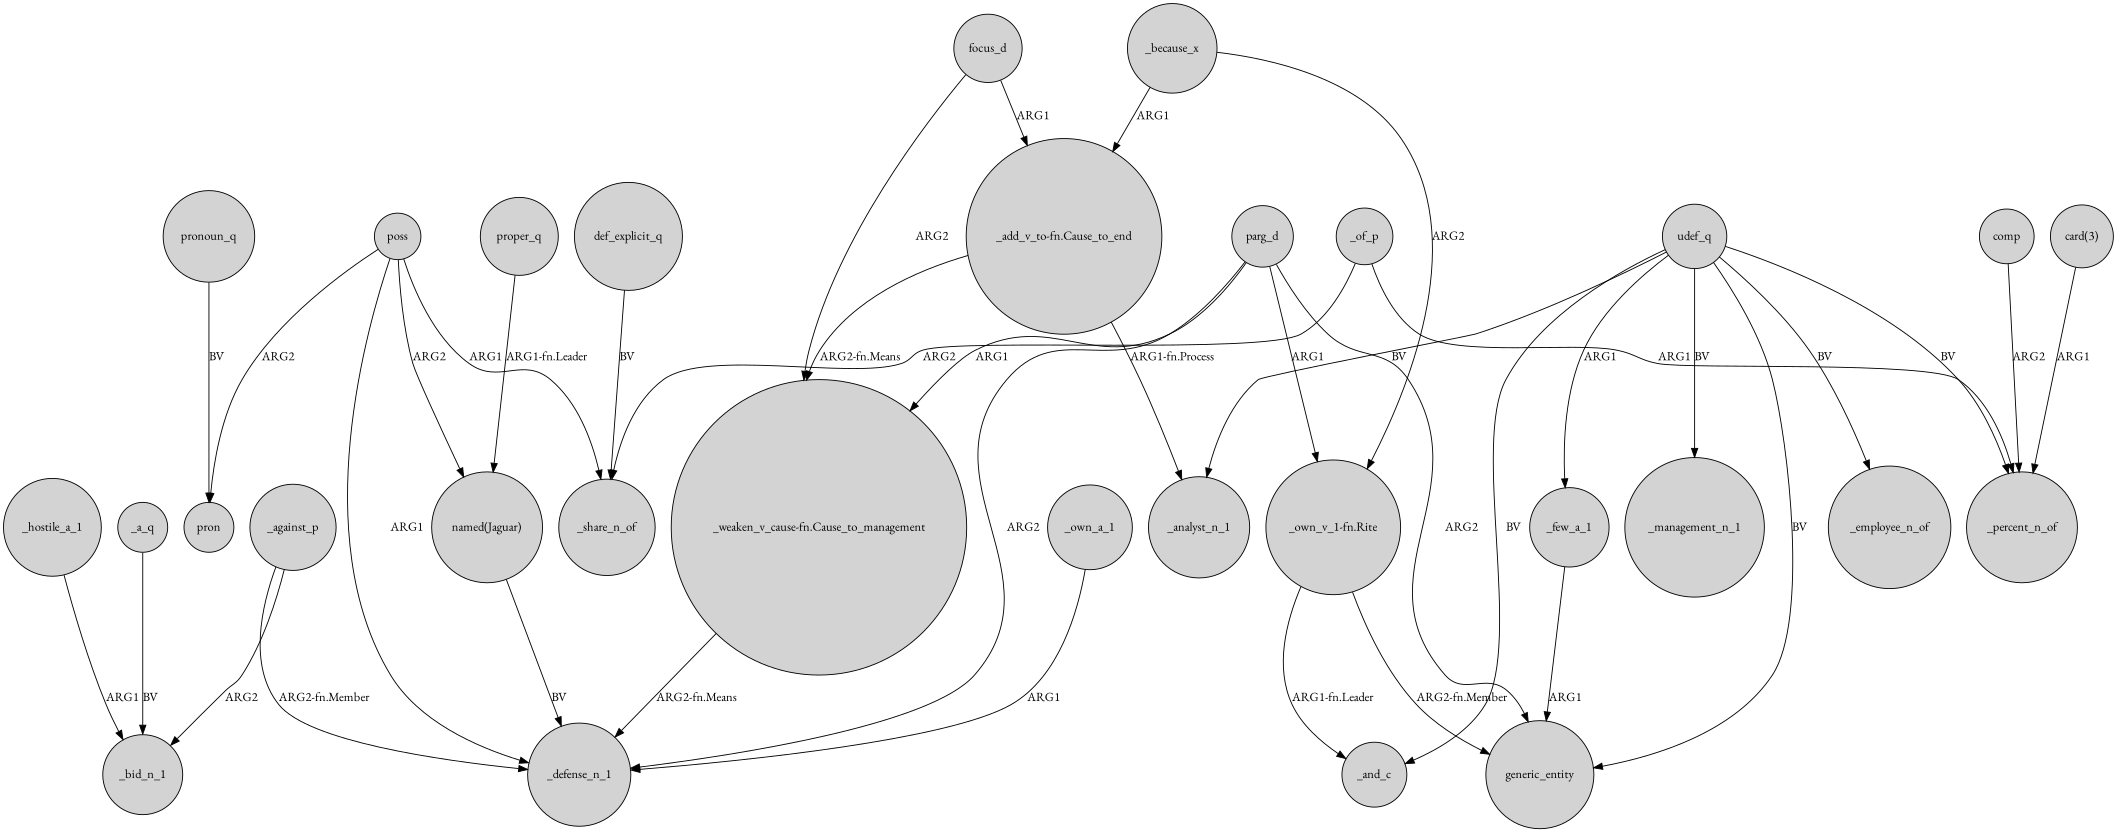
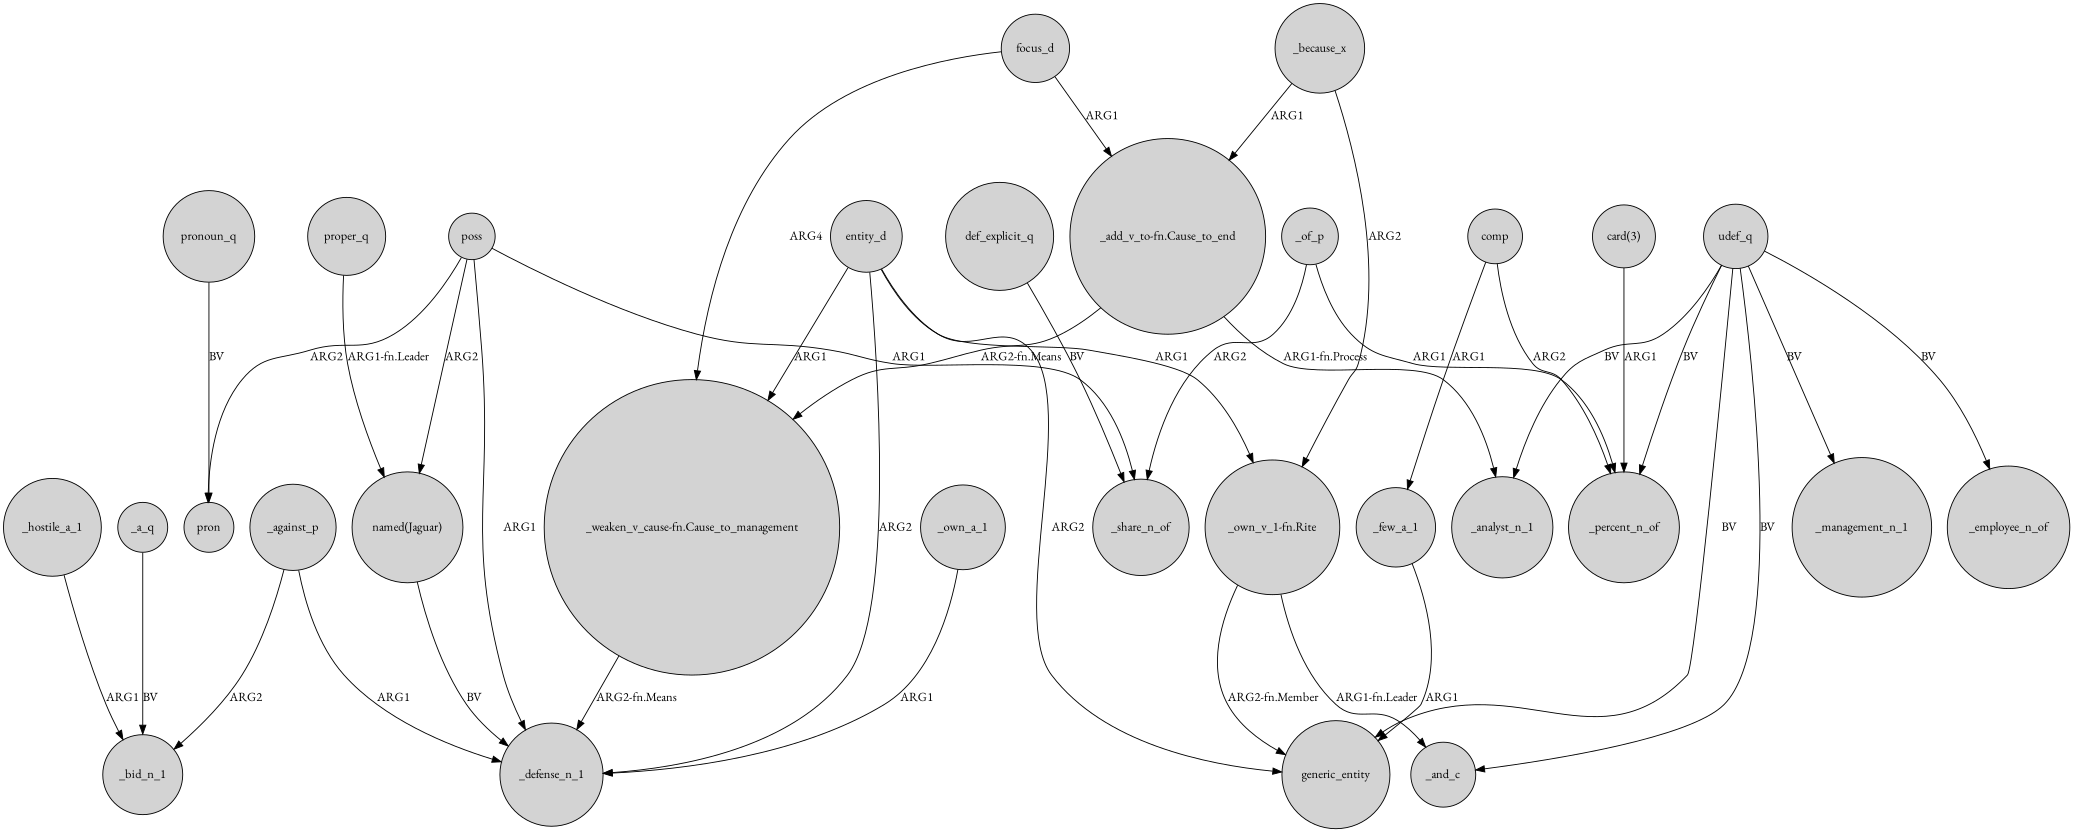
(932, 236) -> (806, 236)
(1263, 236) -> (866, 236)
(1581, 357) -> (1450, 360)
(324, 698) -> (394, 698)
